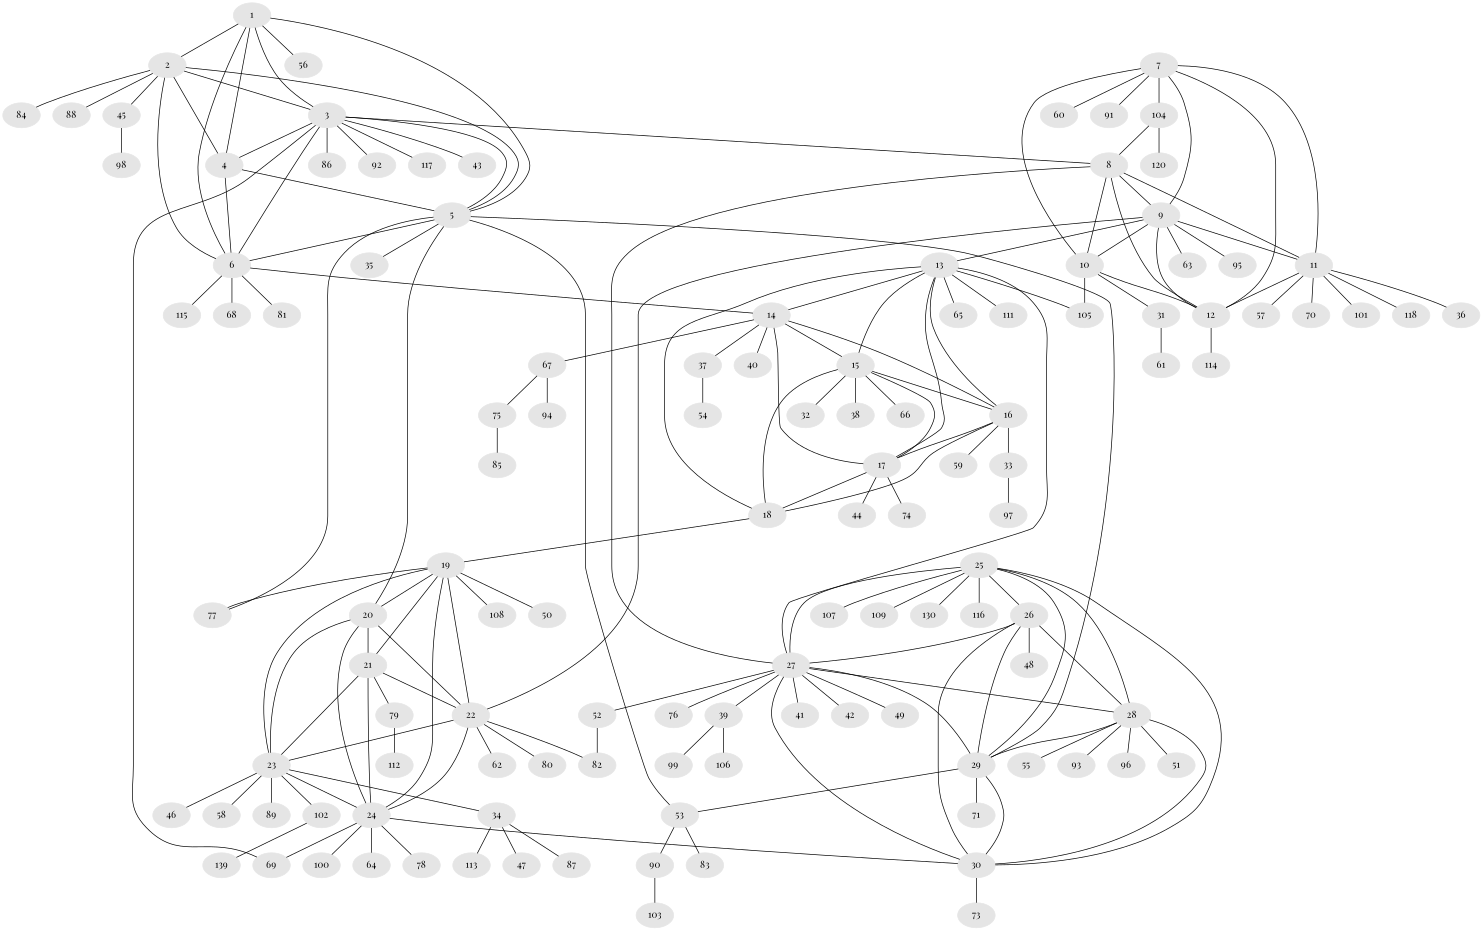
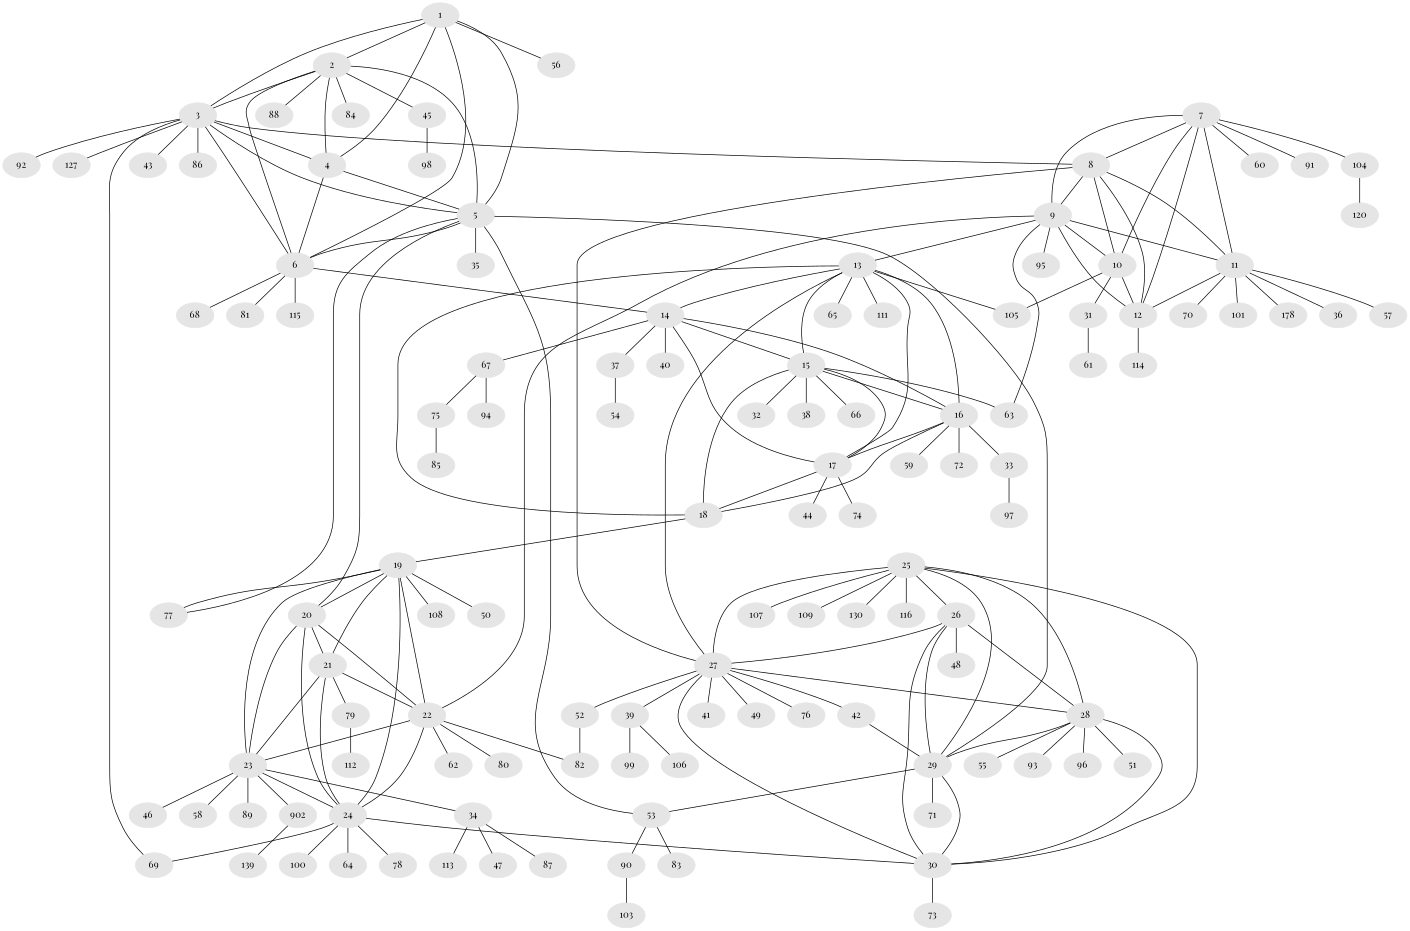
(1134, 140) -> (1146, 140)
(427, 165) -> (72, 165)
(1411, 315) -> (1288, 315)
none -> (915, 384)
none -> (959, 465)
(901, 690) -> (895, 740)
(322, 815) -> (298, 815)
